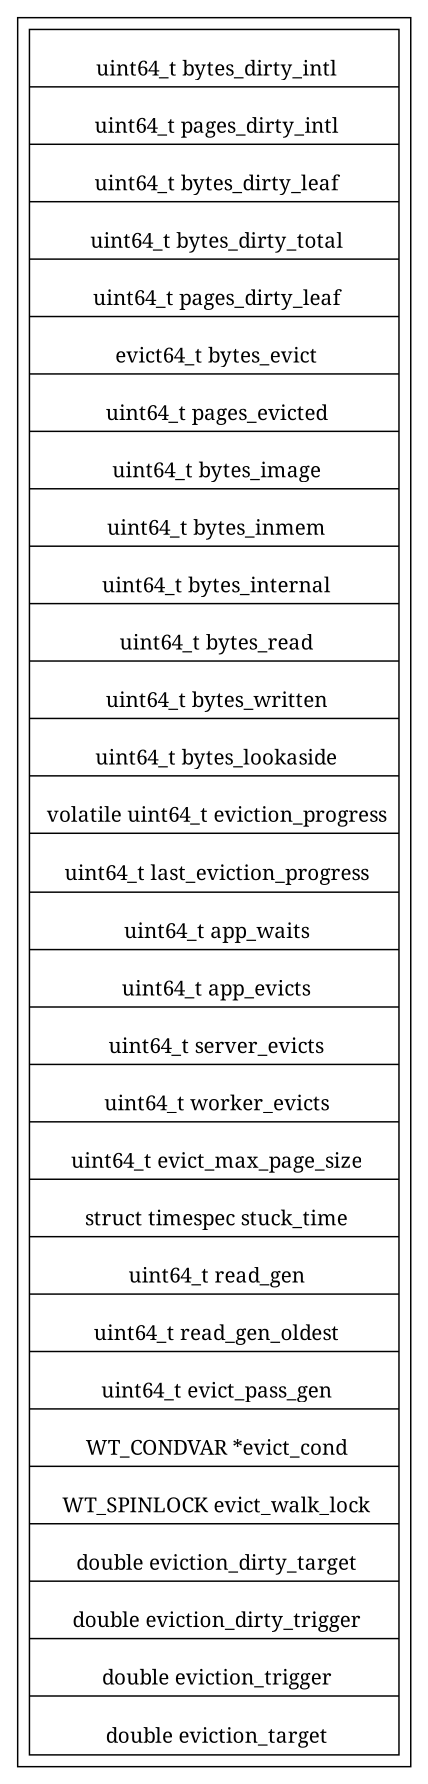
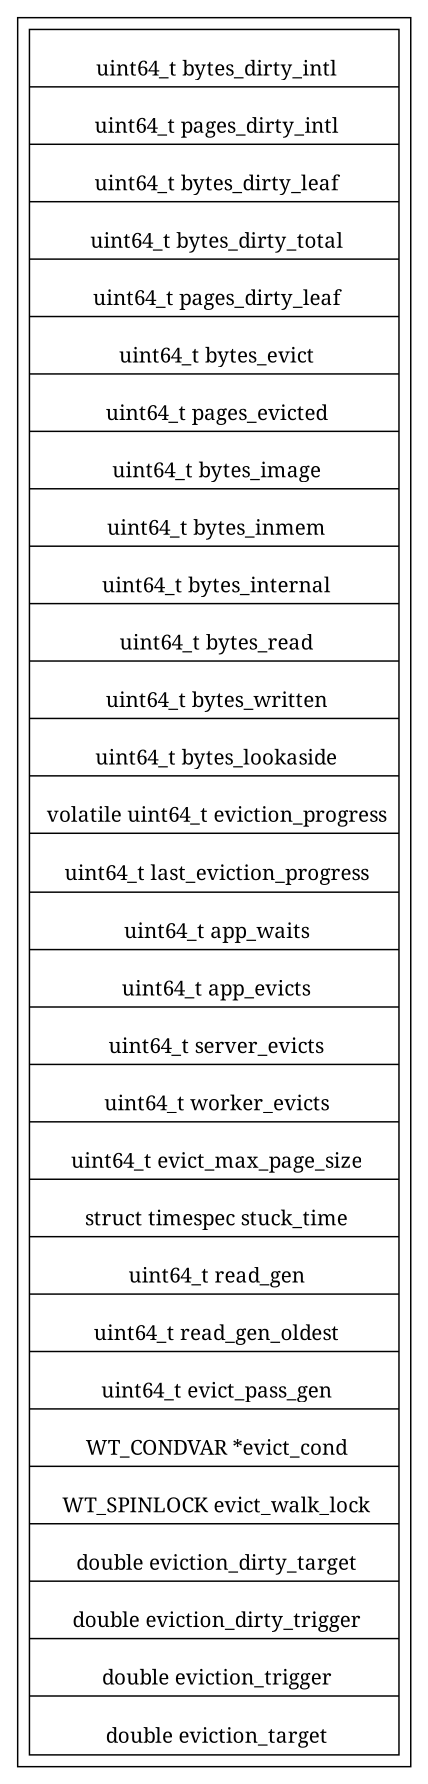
(214, 356) -> (214, 356)
